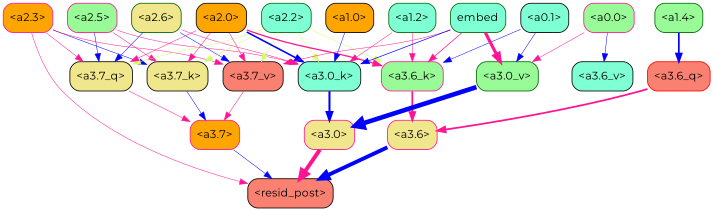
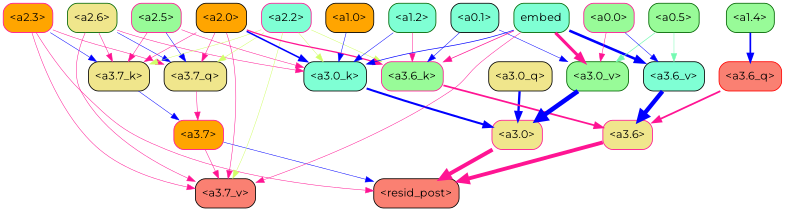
(286, 18) -> (286, 18)
none -> (674, 18)
(381, 40) -> (377, 45)
none -> (103, 41)
(196, 42) -> (105, 123)
none -> (598, 43)
none -> (520, 76)
(236, 102) -> (210, 159)
none -> (653, 103)
(358, 161) -> (535, 161)
